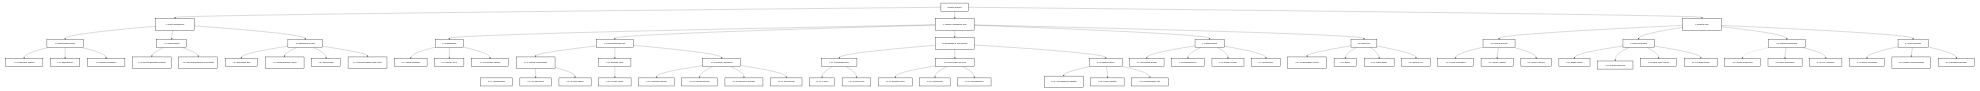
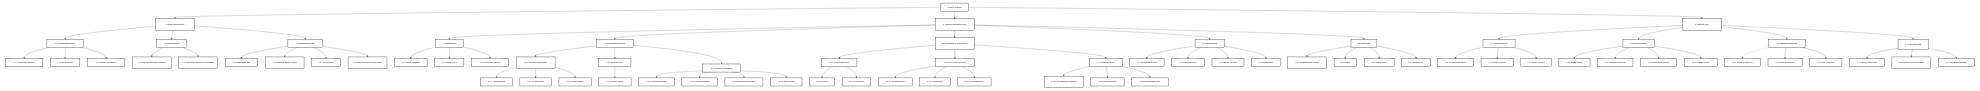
(1915, 44) -> (1915, 45)
(721, 63) -> (721, 68)
(1616, 65) -> (1616, 63)
none -> (496, 75)
